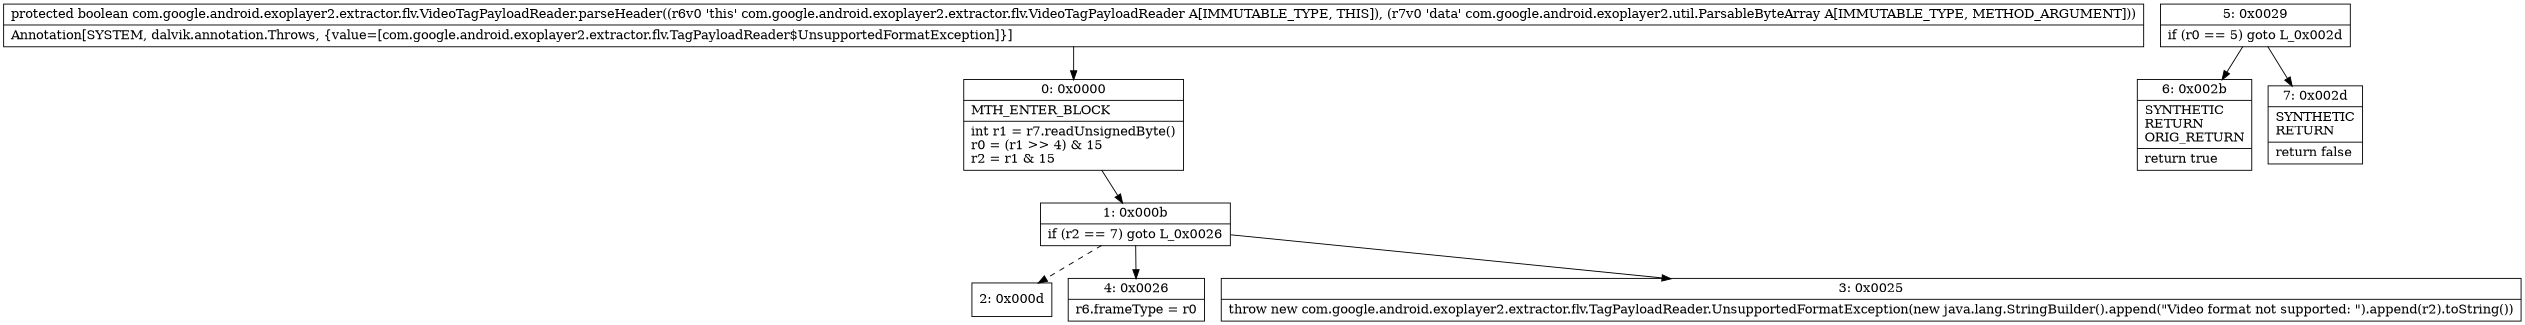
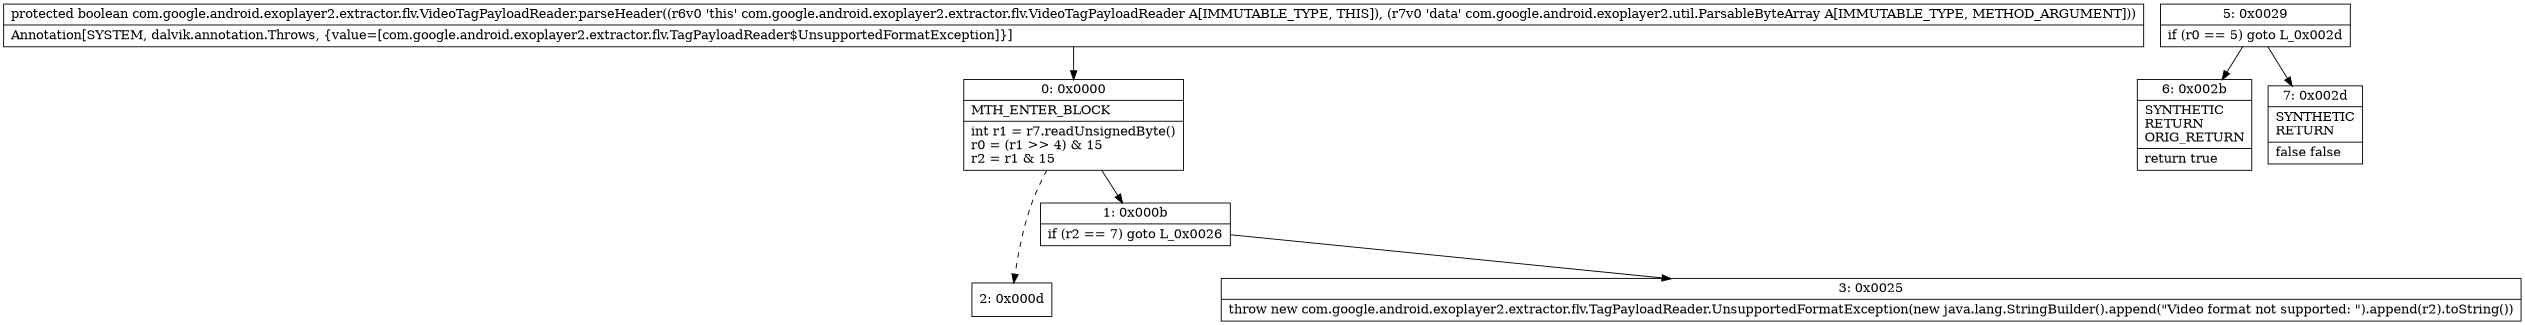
(2314, 153) -> (2309, 153)
(1074, 262) -> (1026, 221)
(1136, 300) -> none
